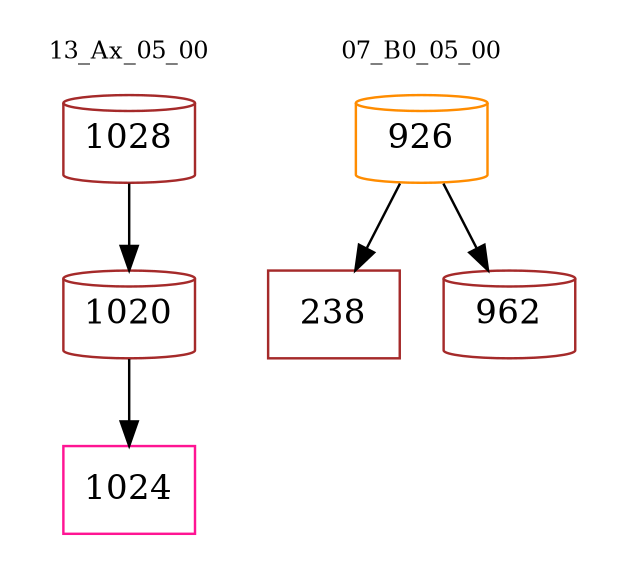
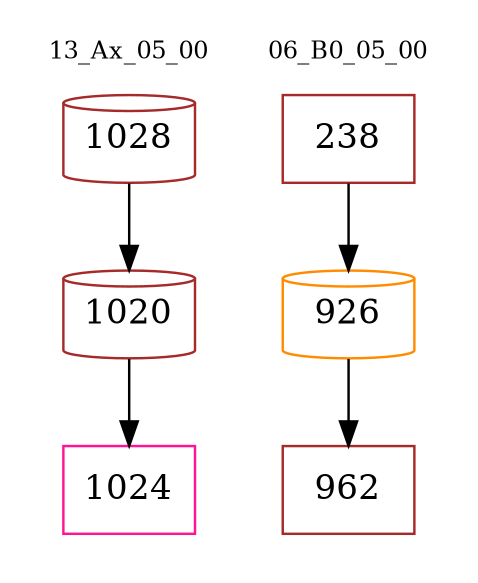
(422, 52) -> (349, 52)
(383, 216) -> (349, 215)
(509, 314) -> (349, 490)
